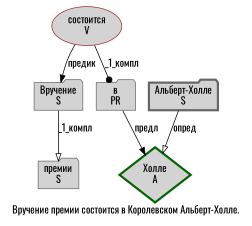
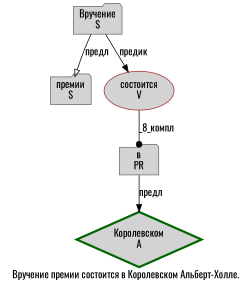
(68, 59) -> (115, 50)
(122, 64) -> (157, 129)
(183, 96) -> none
(76, 129) -> (97, 53)
(155, 175) -> (139, 240)
